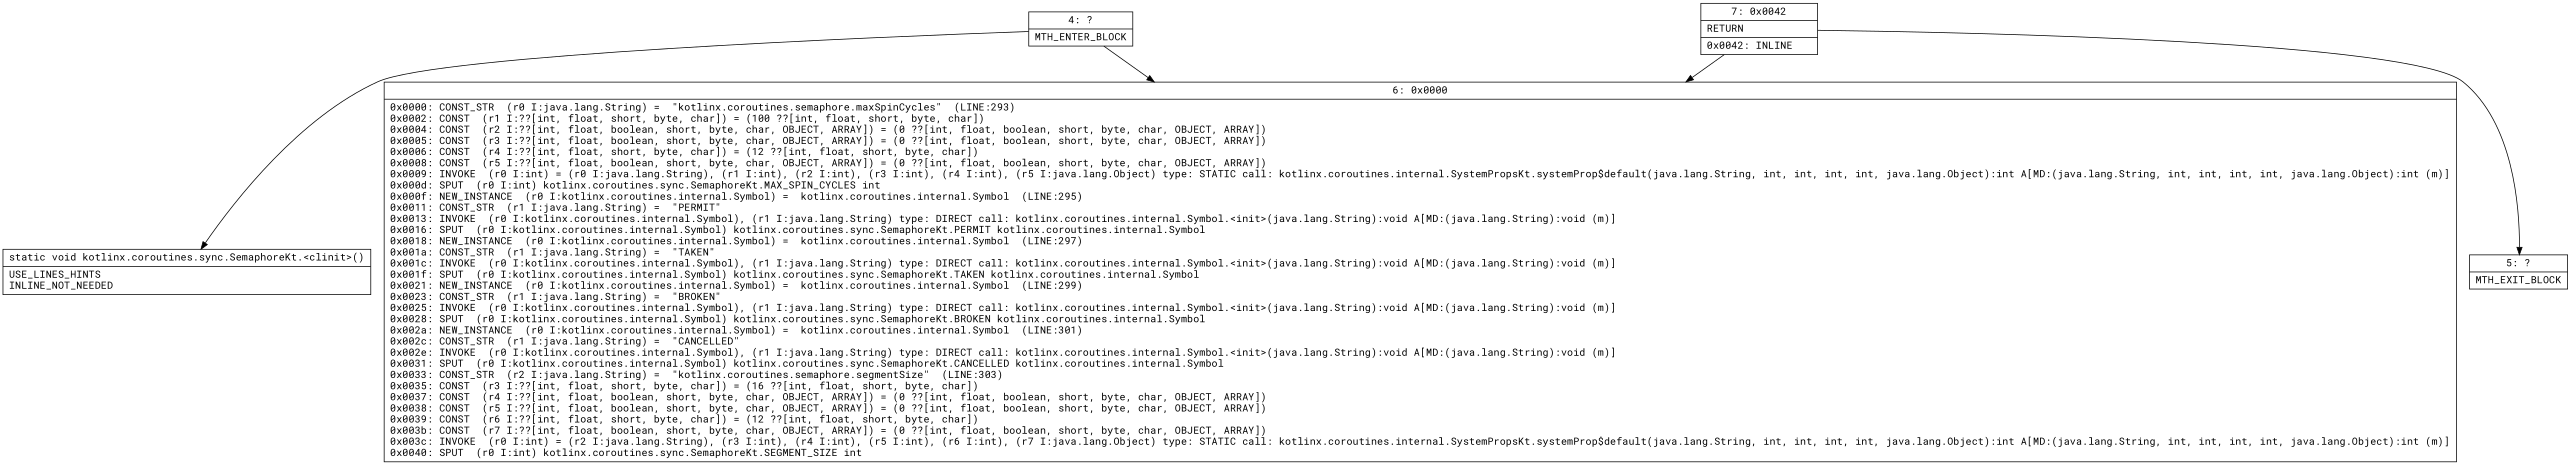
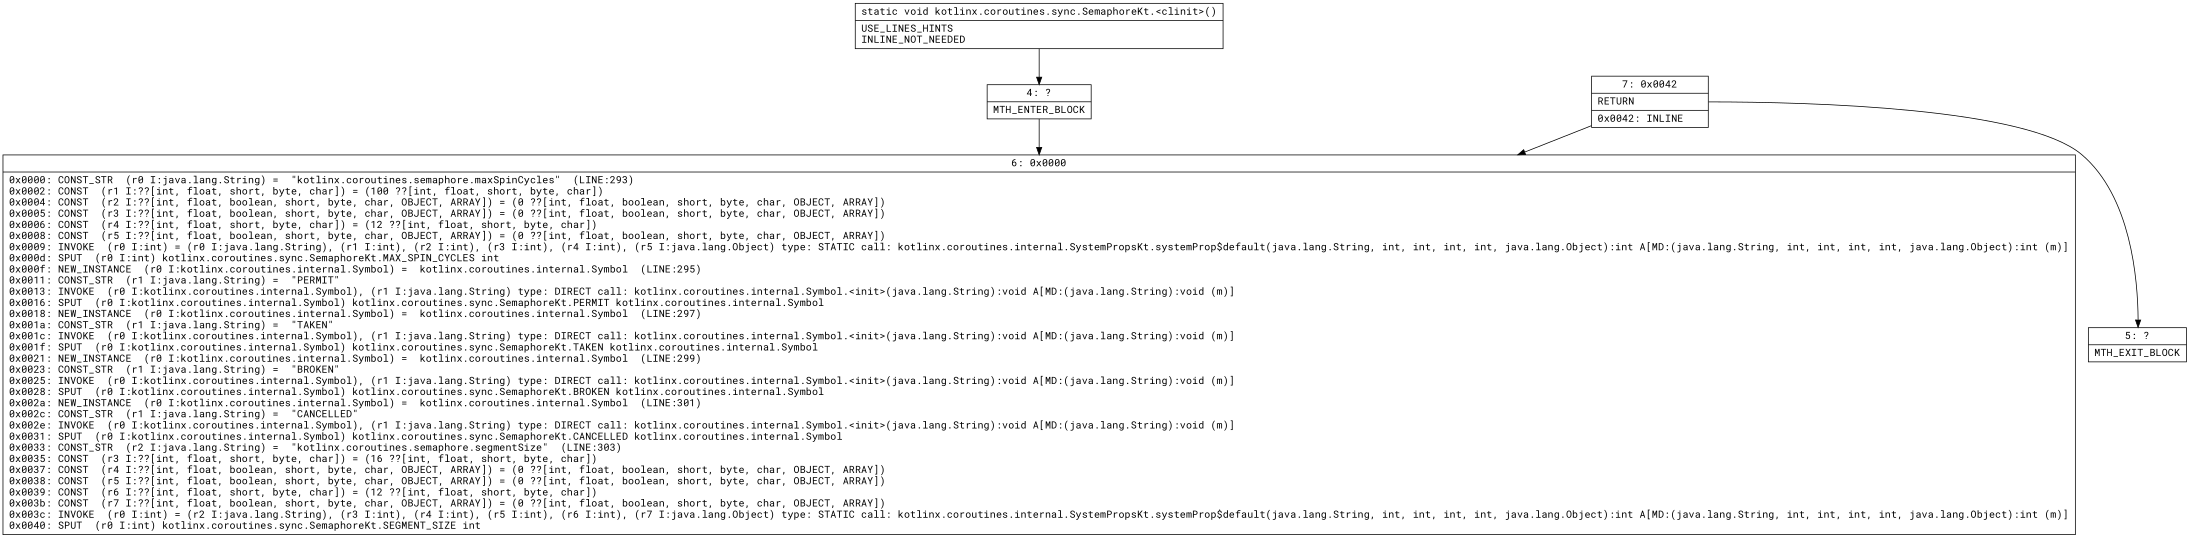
(583, 55) -> (1039, 63)
